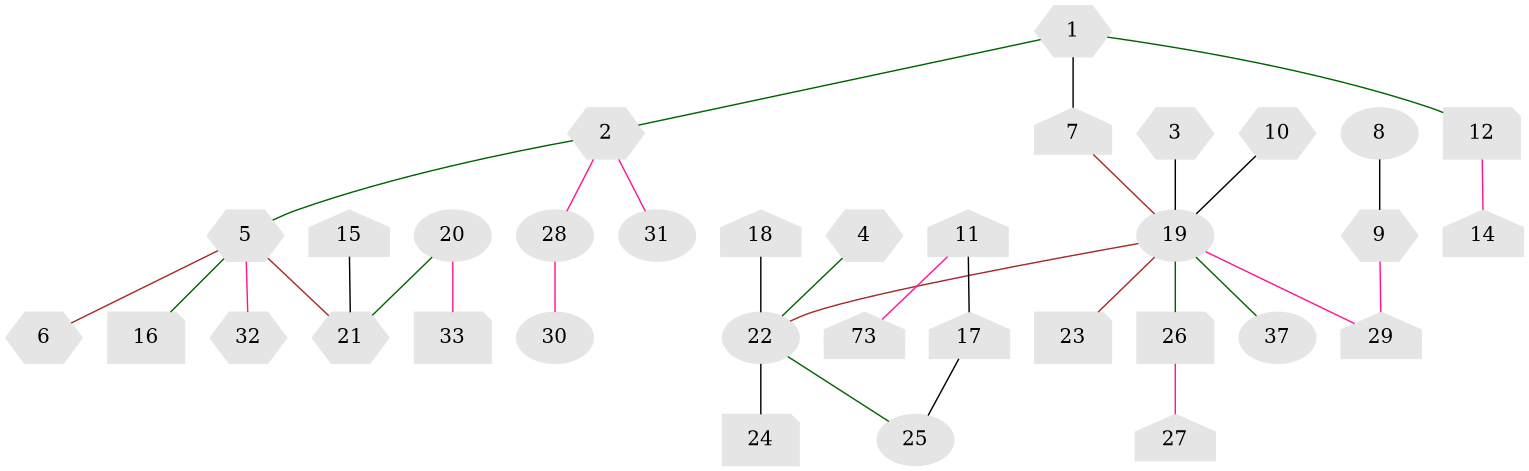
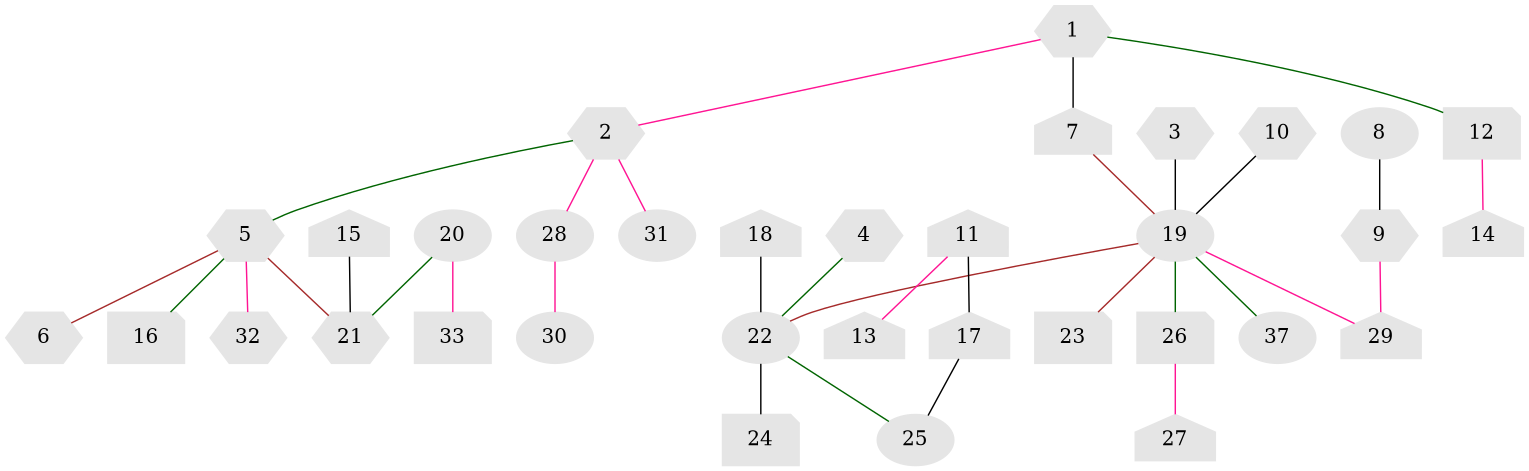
(839, 82) -> (839, 82)
(864, 338) -> (864, 338)
